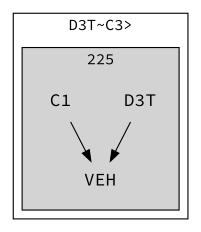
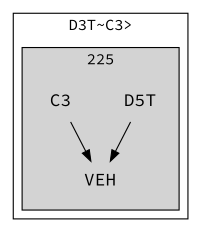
(61, 102) -> (61, 102)
(140, 102) -> (140, 102)
